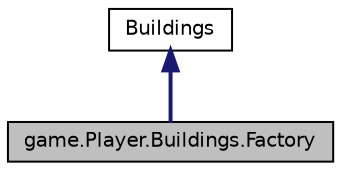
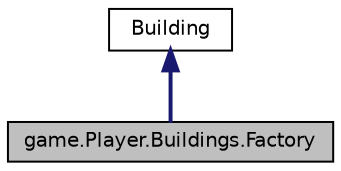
(171, 30) -> (171, 30)
